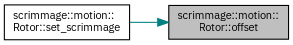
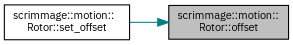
(67, 22) -> (67, 22)
